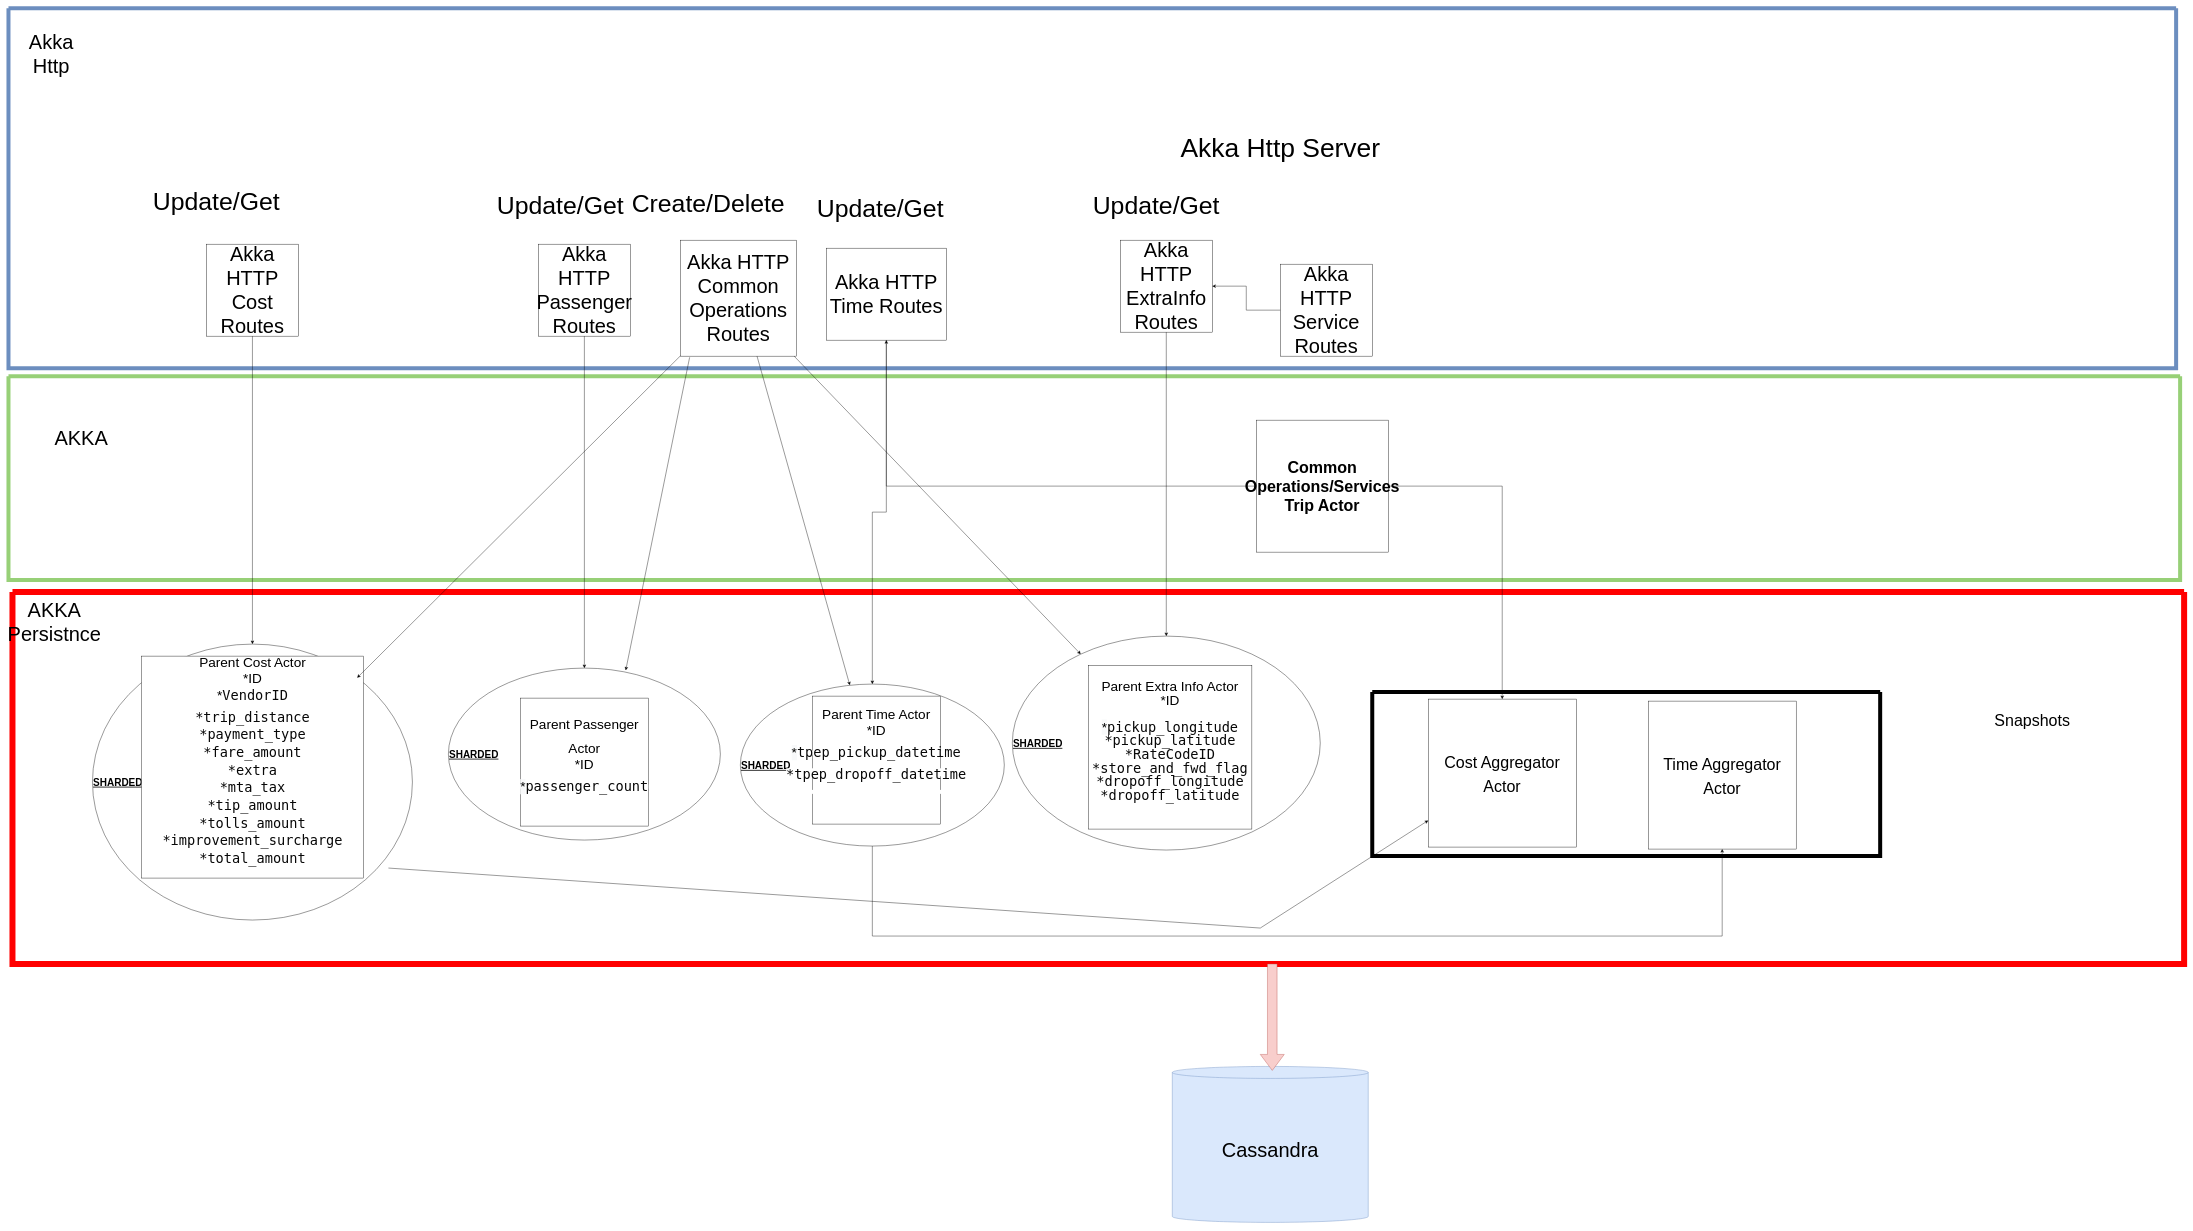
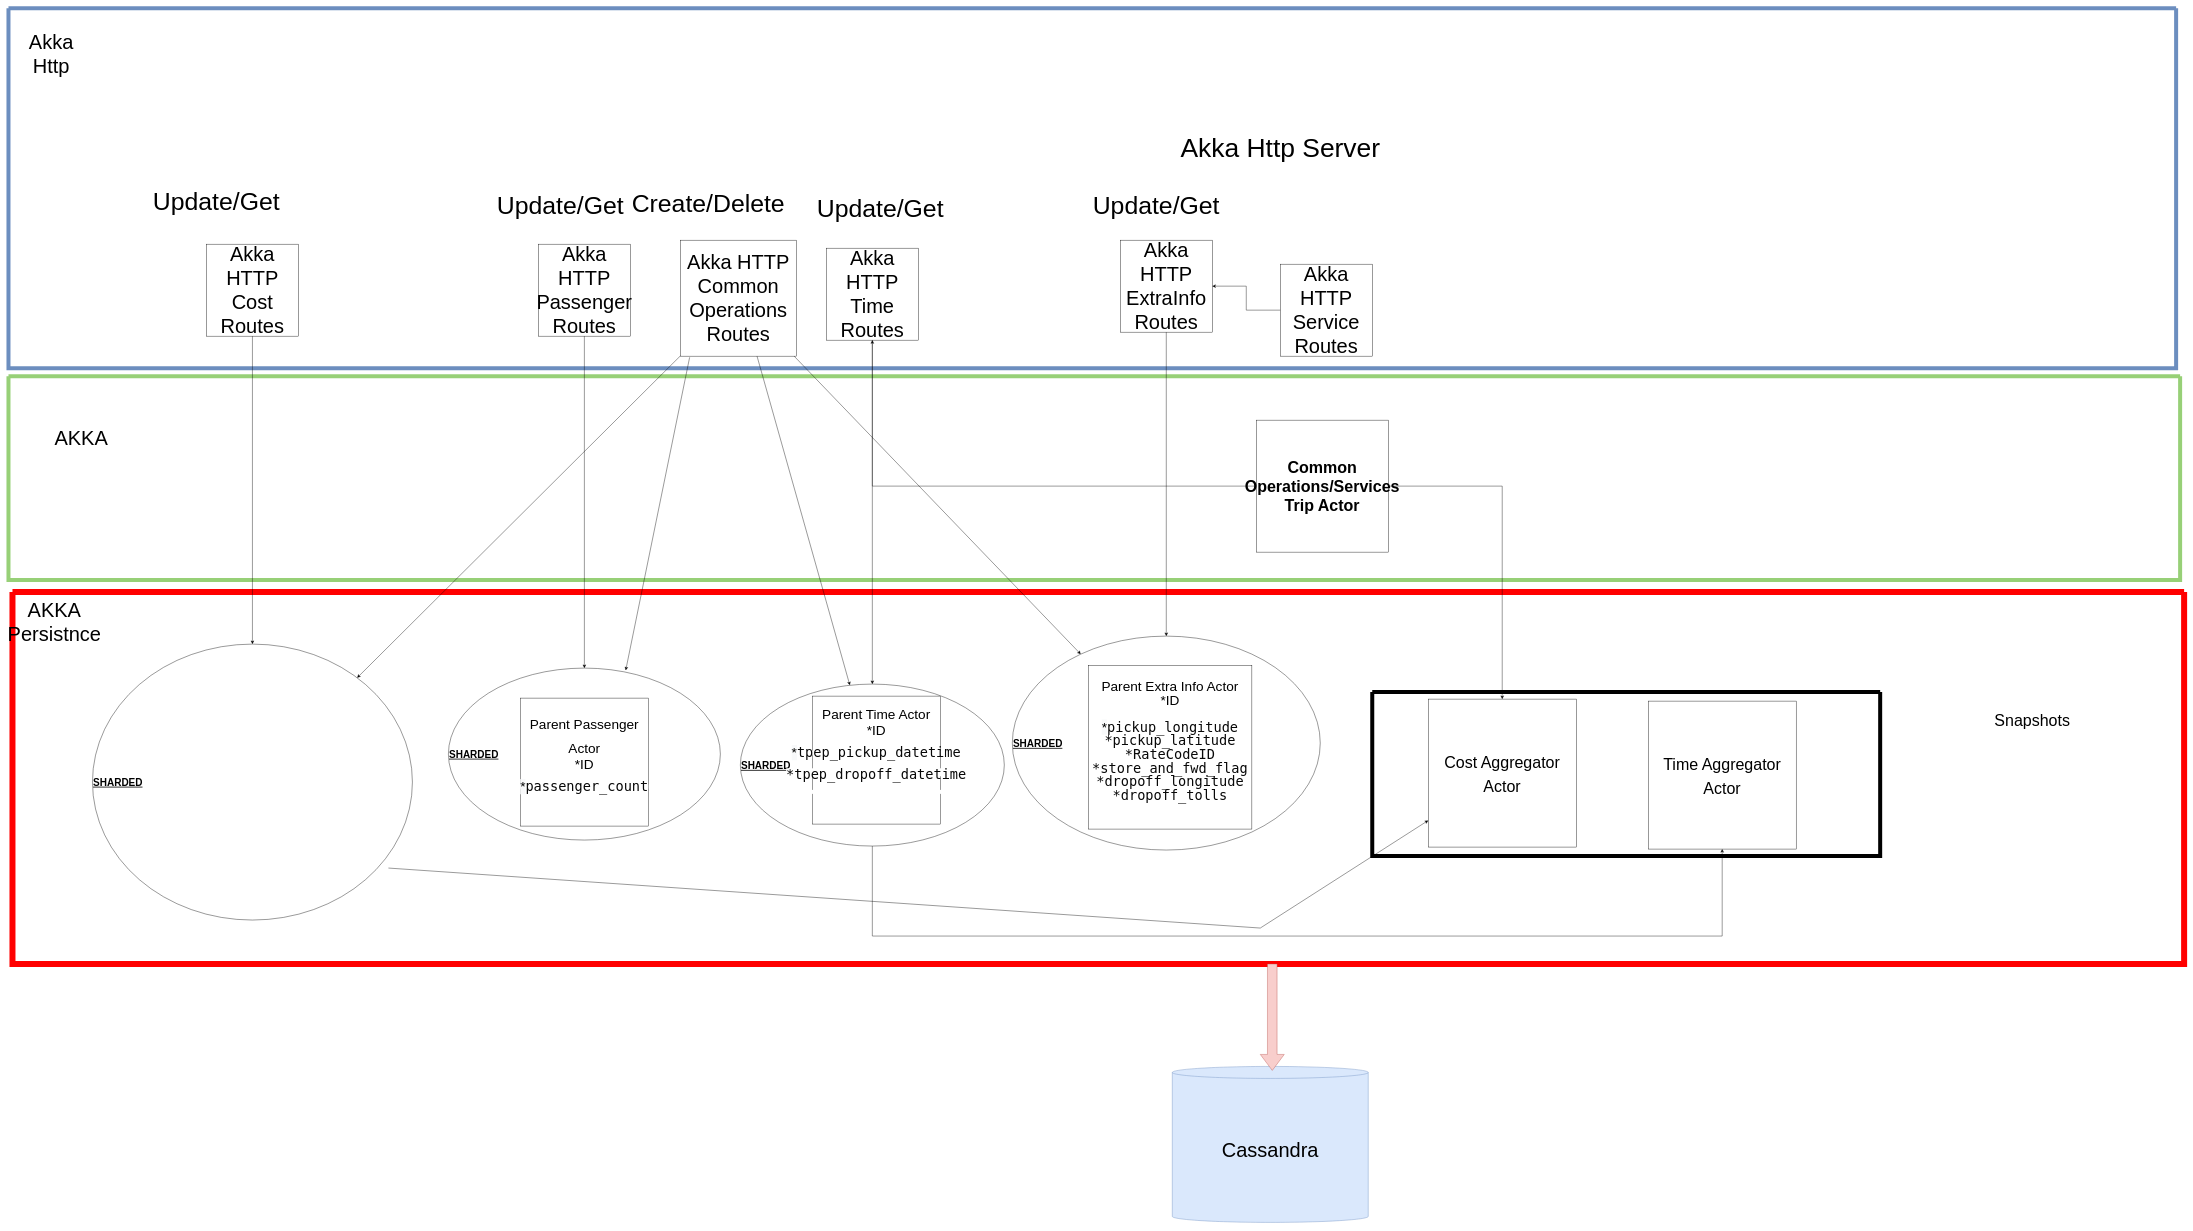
(886, 294) -> (872, 294)
(1170, 747) -> (1170, 747)
(252, 767) -> none
